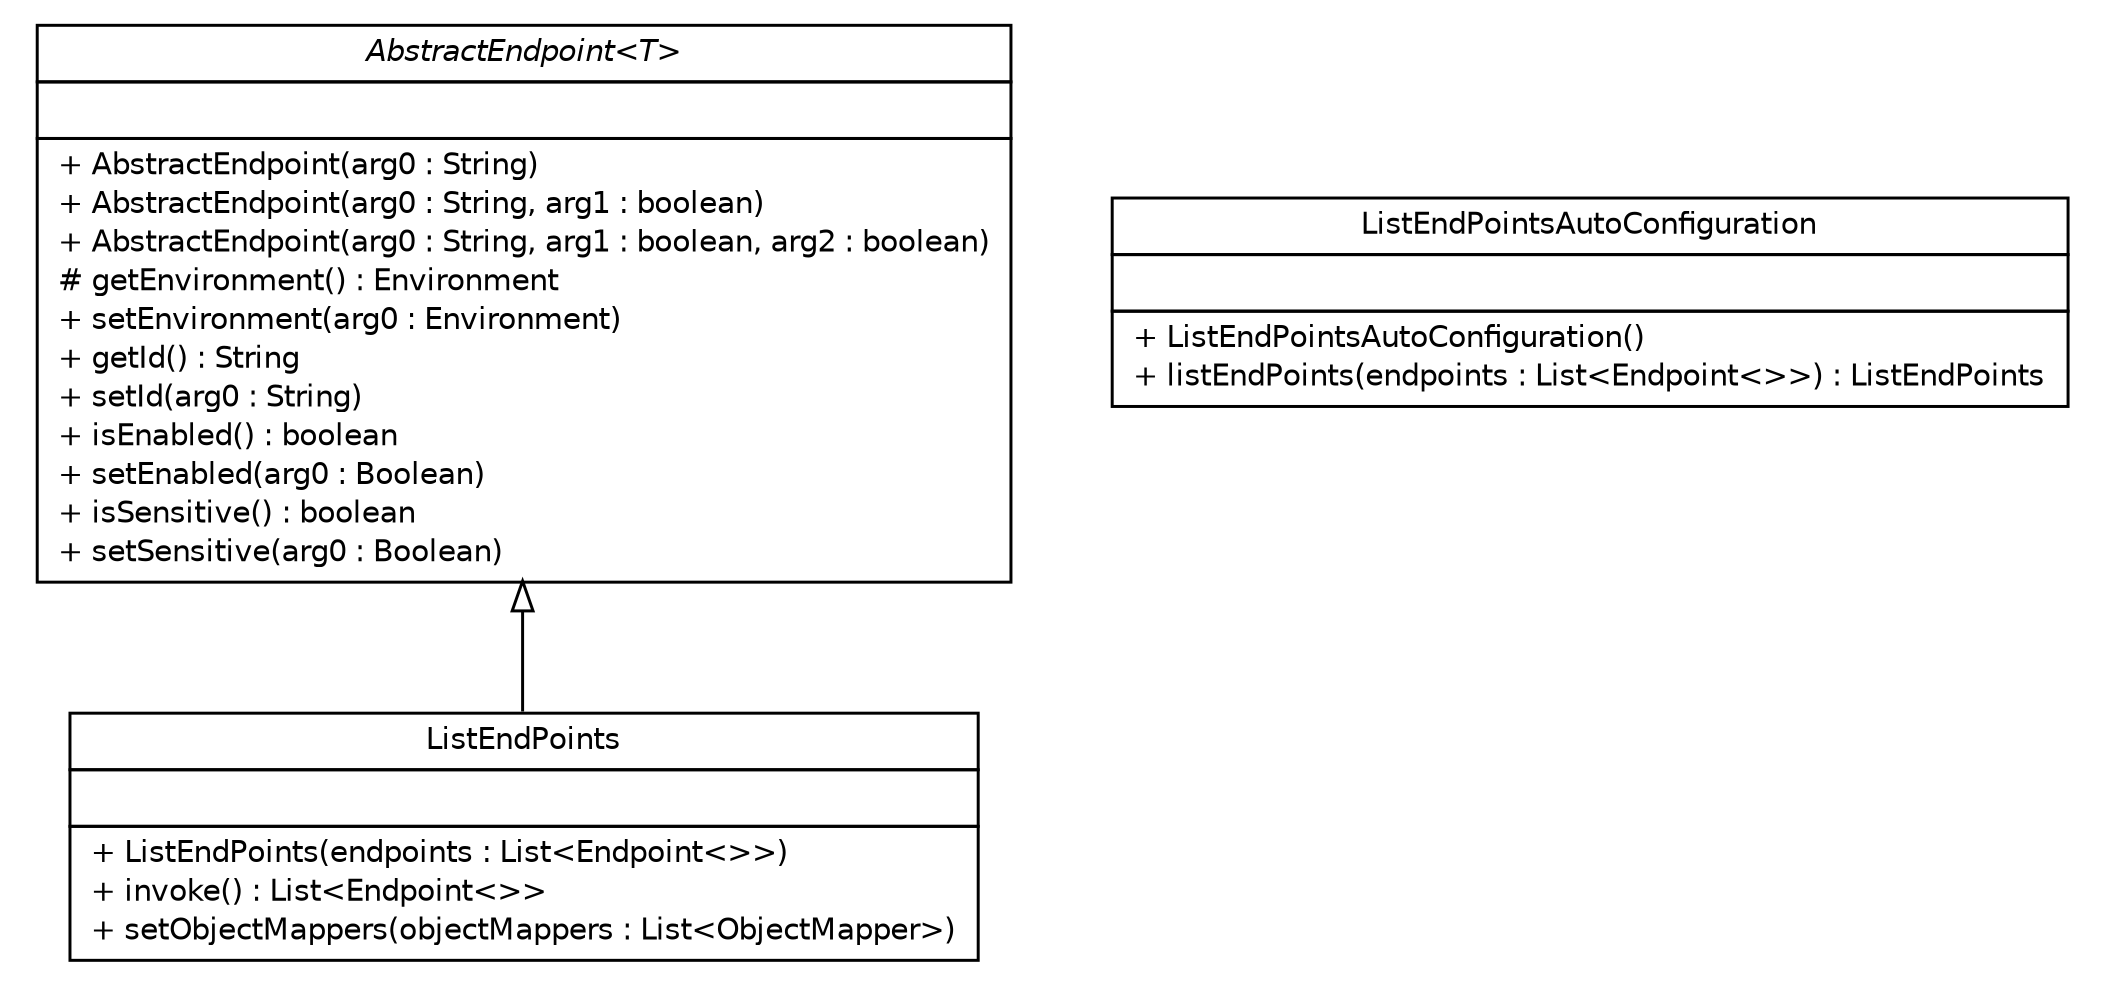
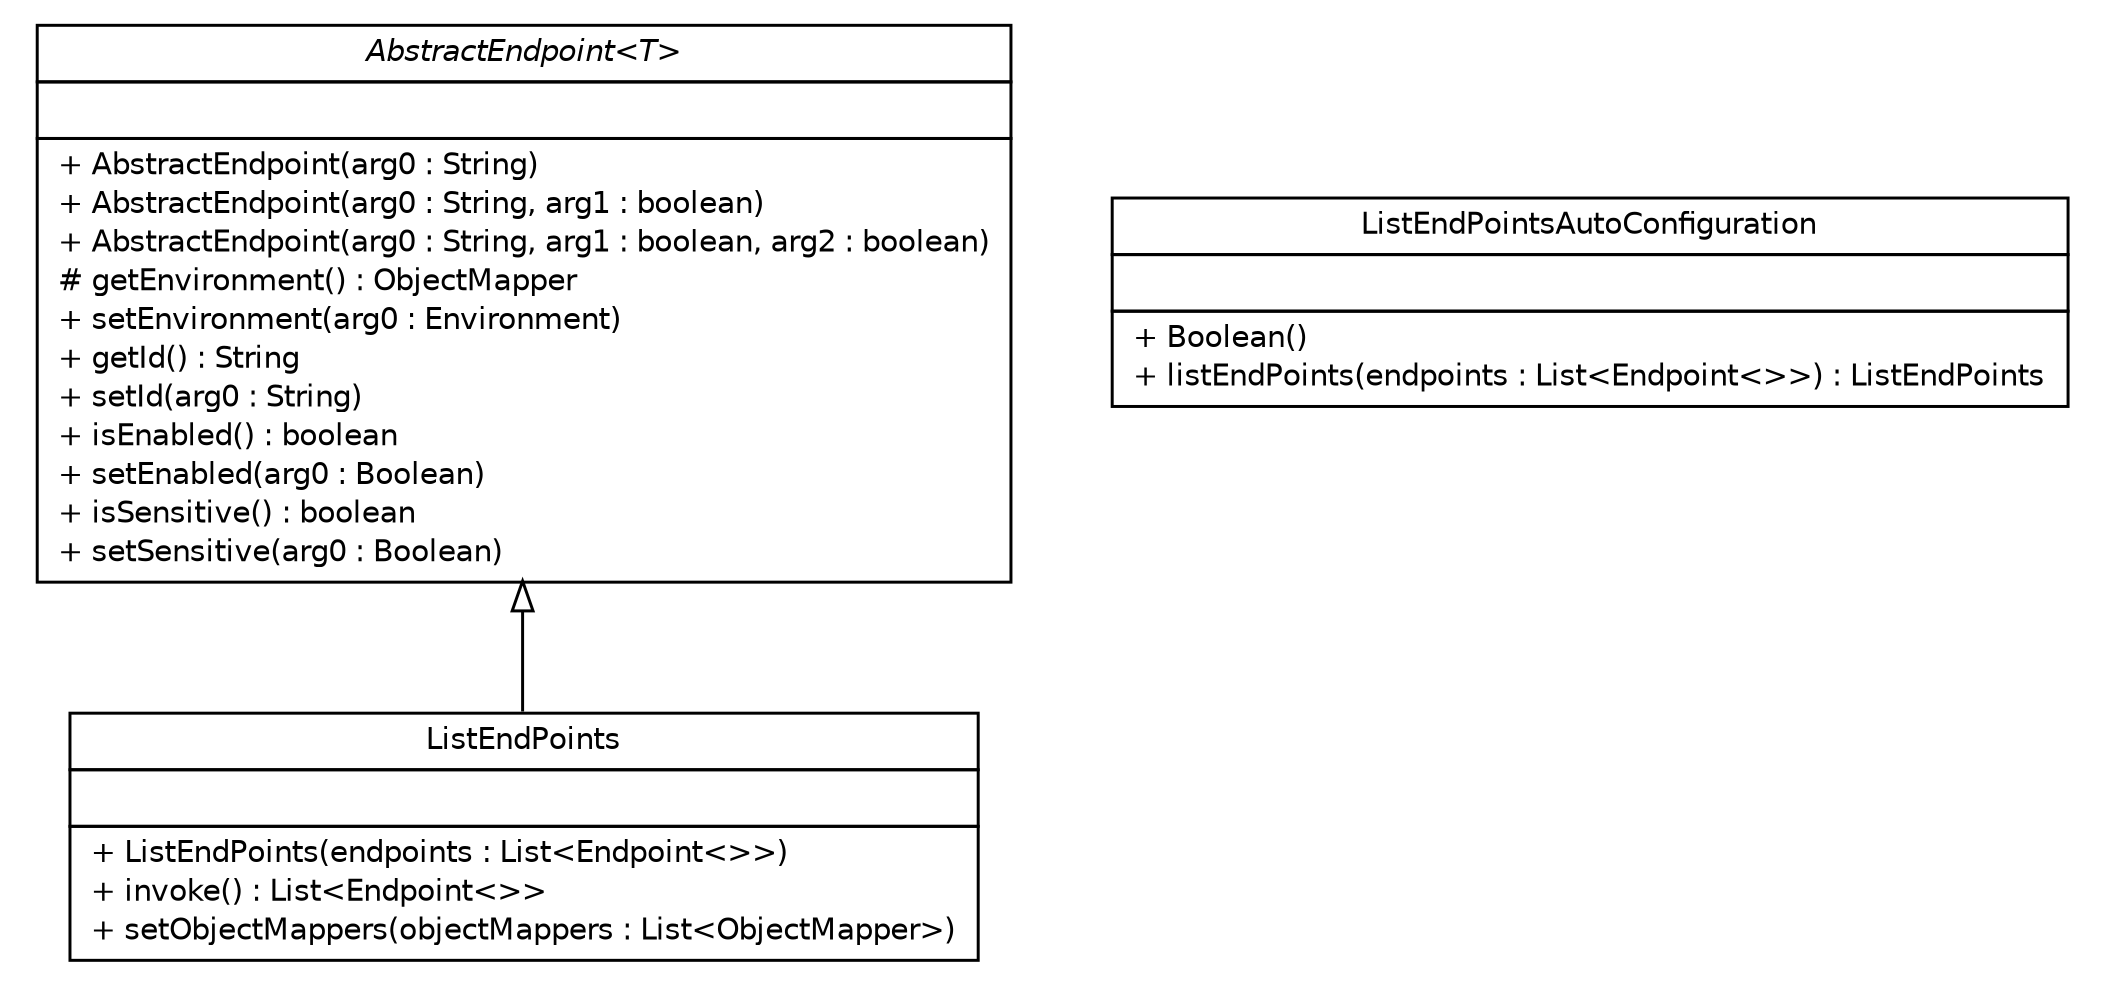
(310, 281) -> (319, 281)
(1389, 338) -> (1221, 338)
